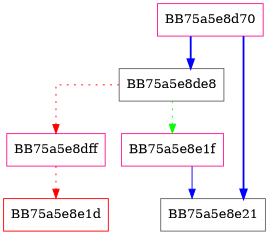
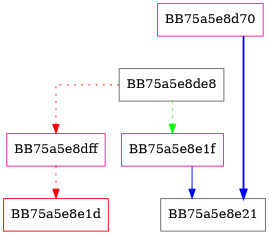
(191, 48) -> none
